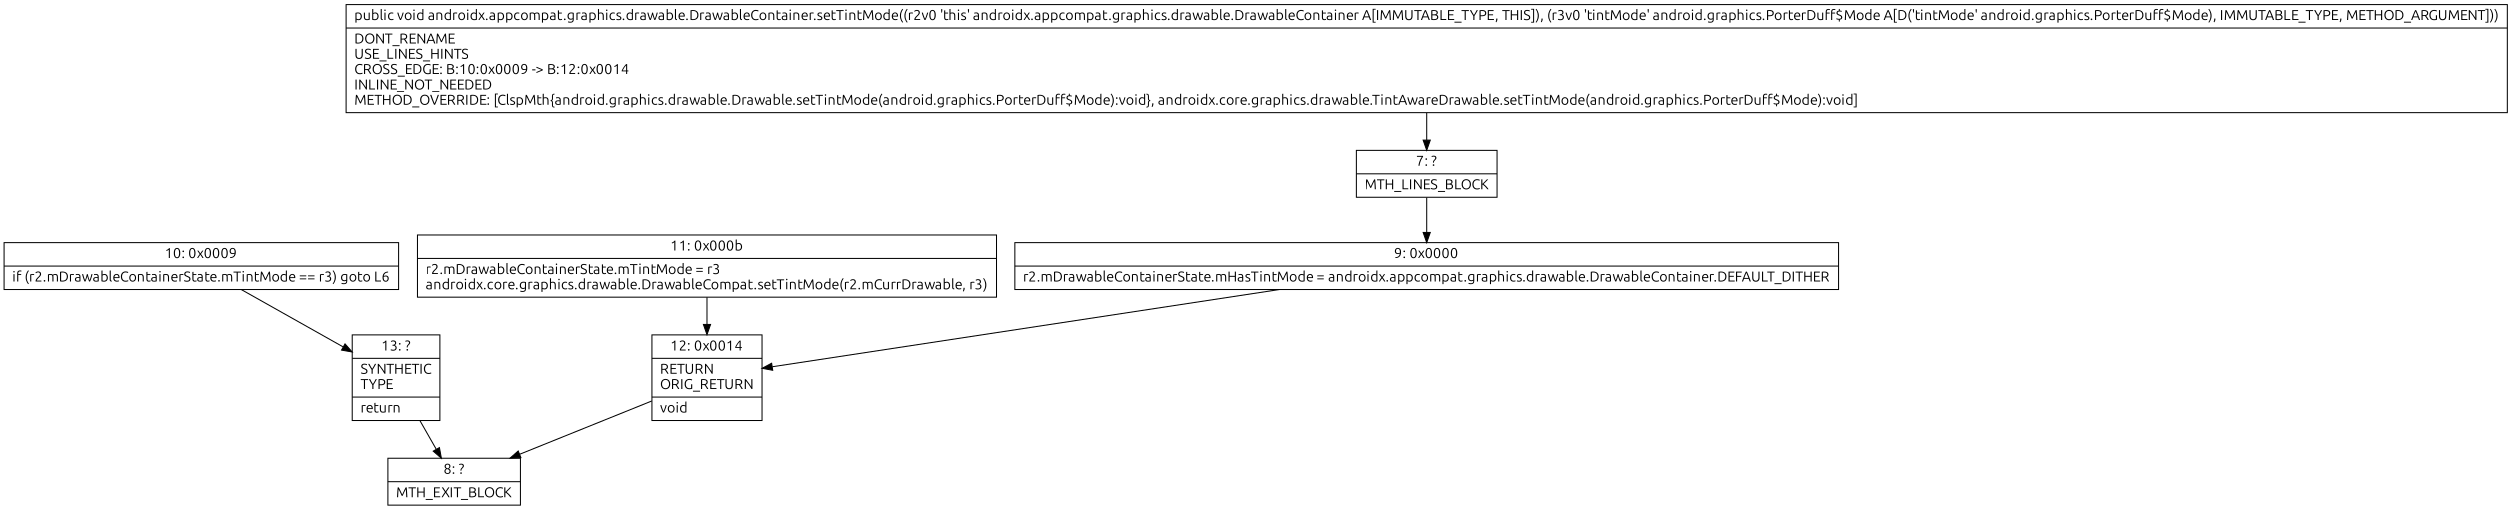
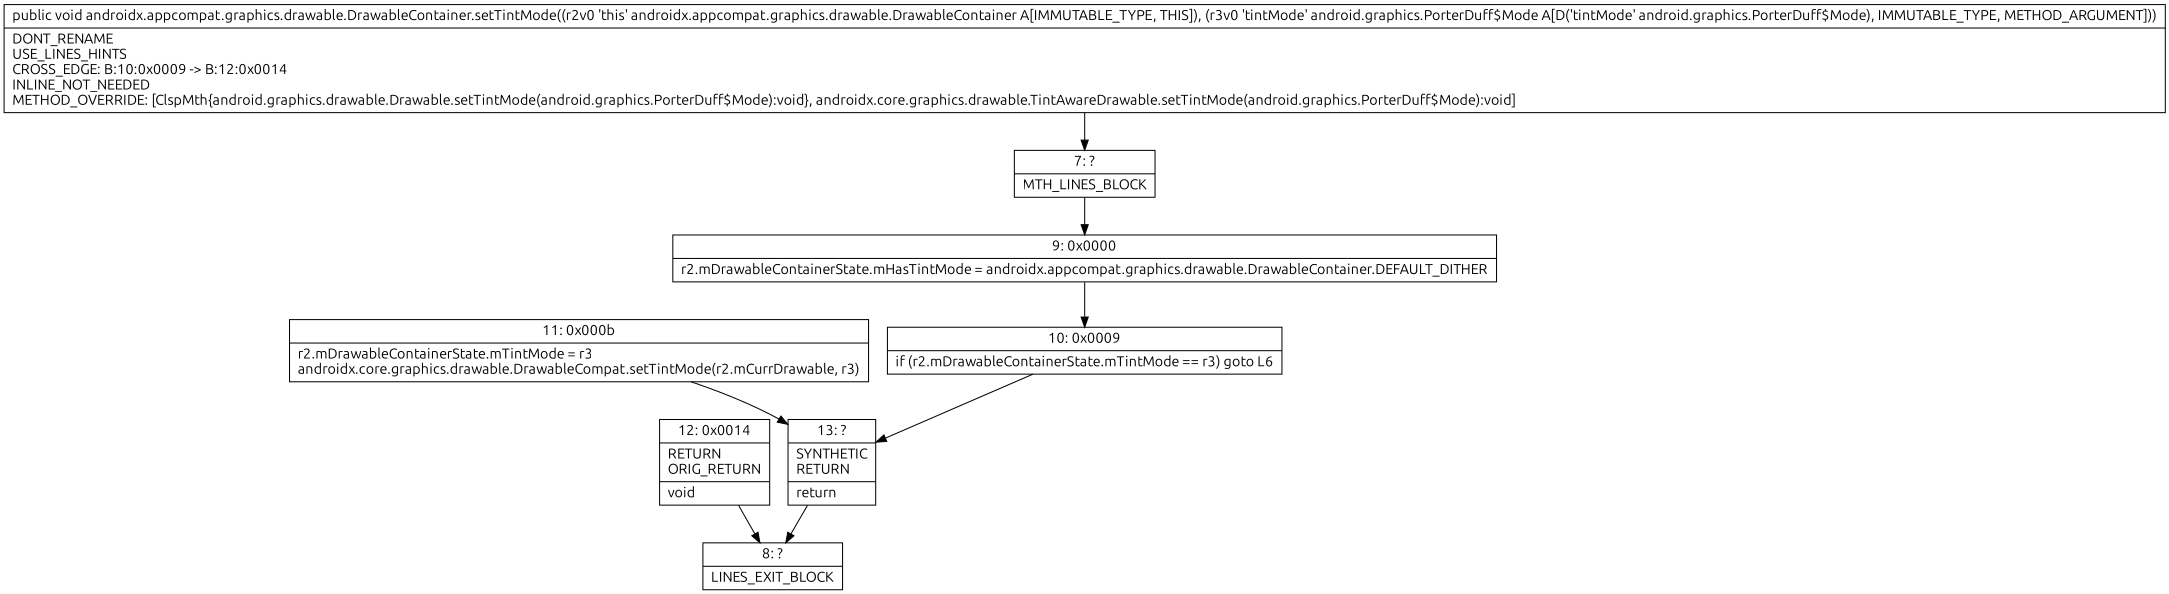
(707, 311) -> (736, 399)
(1026, 328) -> (1085, 299)
(377, 385) -> (823, 469)
(454, 493) -> (773, 578)
